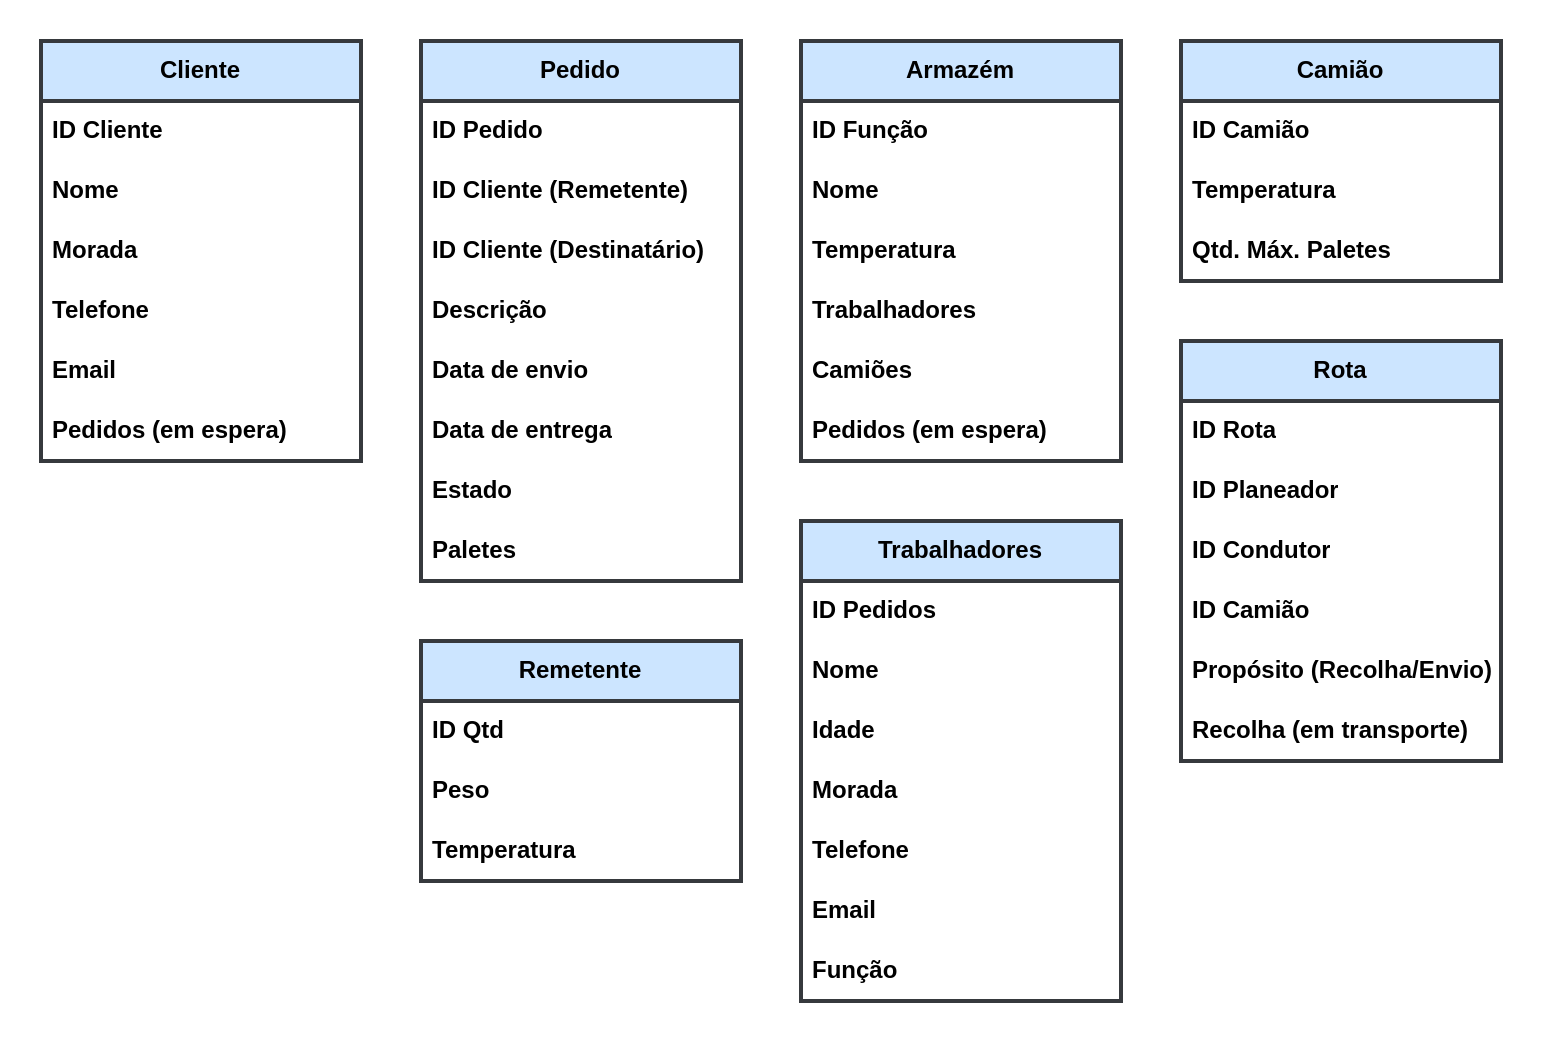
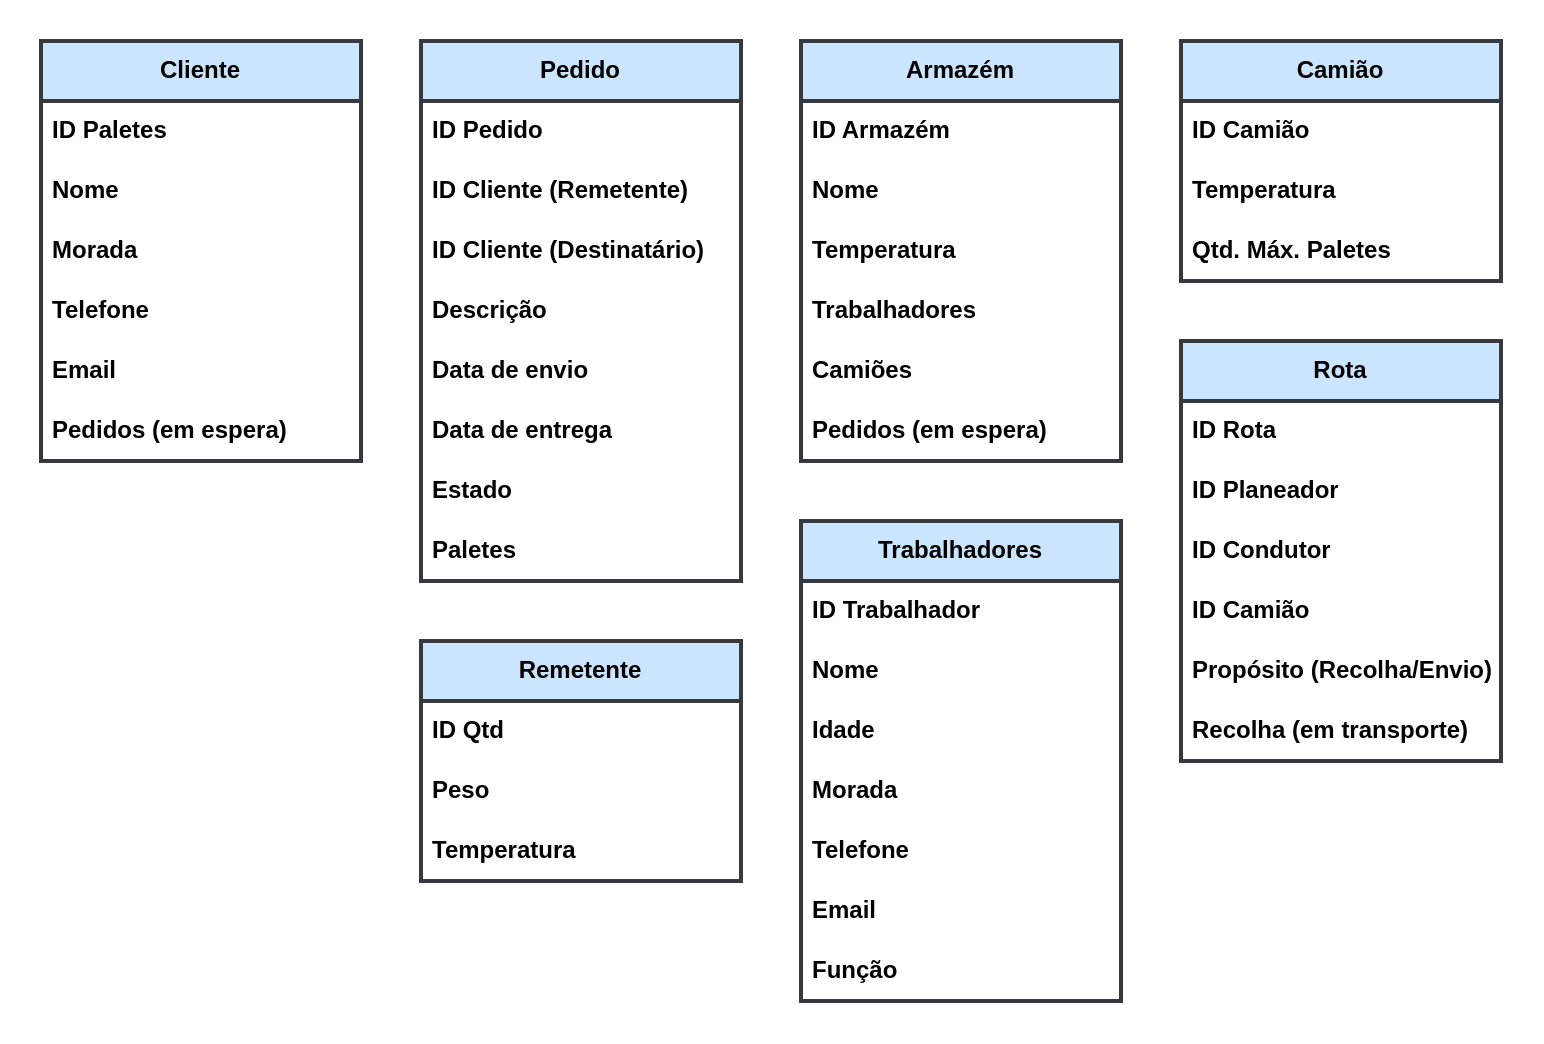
(111, 131) -> (114, 131)
(870, 131) -> (877, 131)
(874, 611) -> (901, 611)
